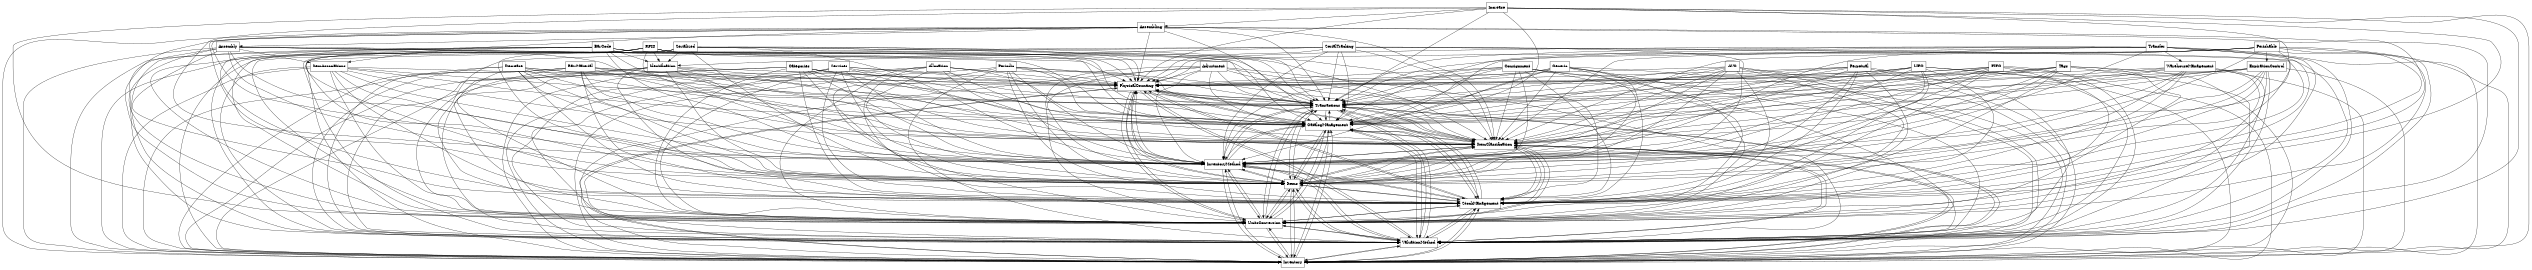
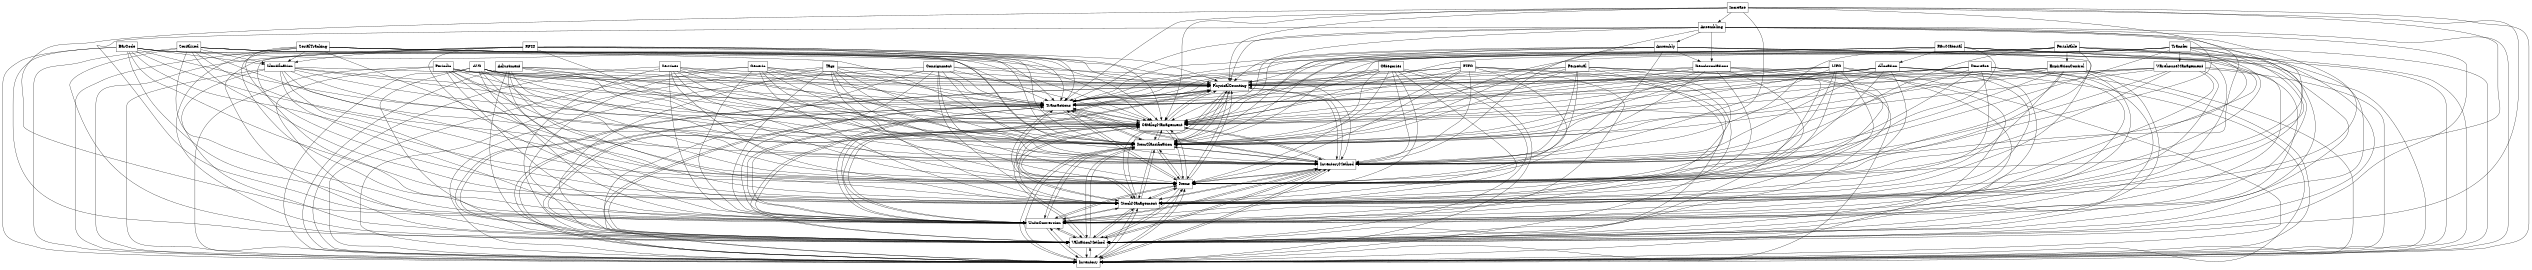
(855, 80) -> (1919, 57)
(1159, 112) -> none
none -> (663, 189)
